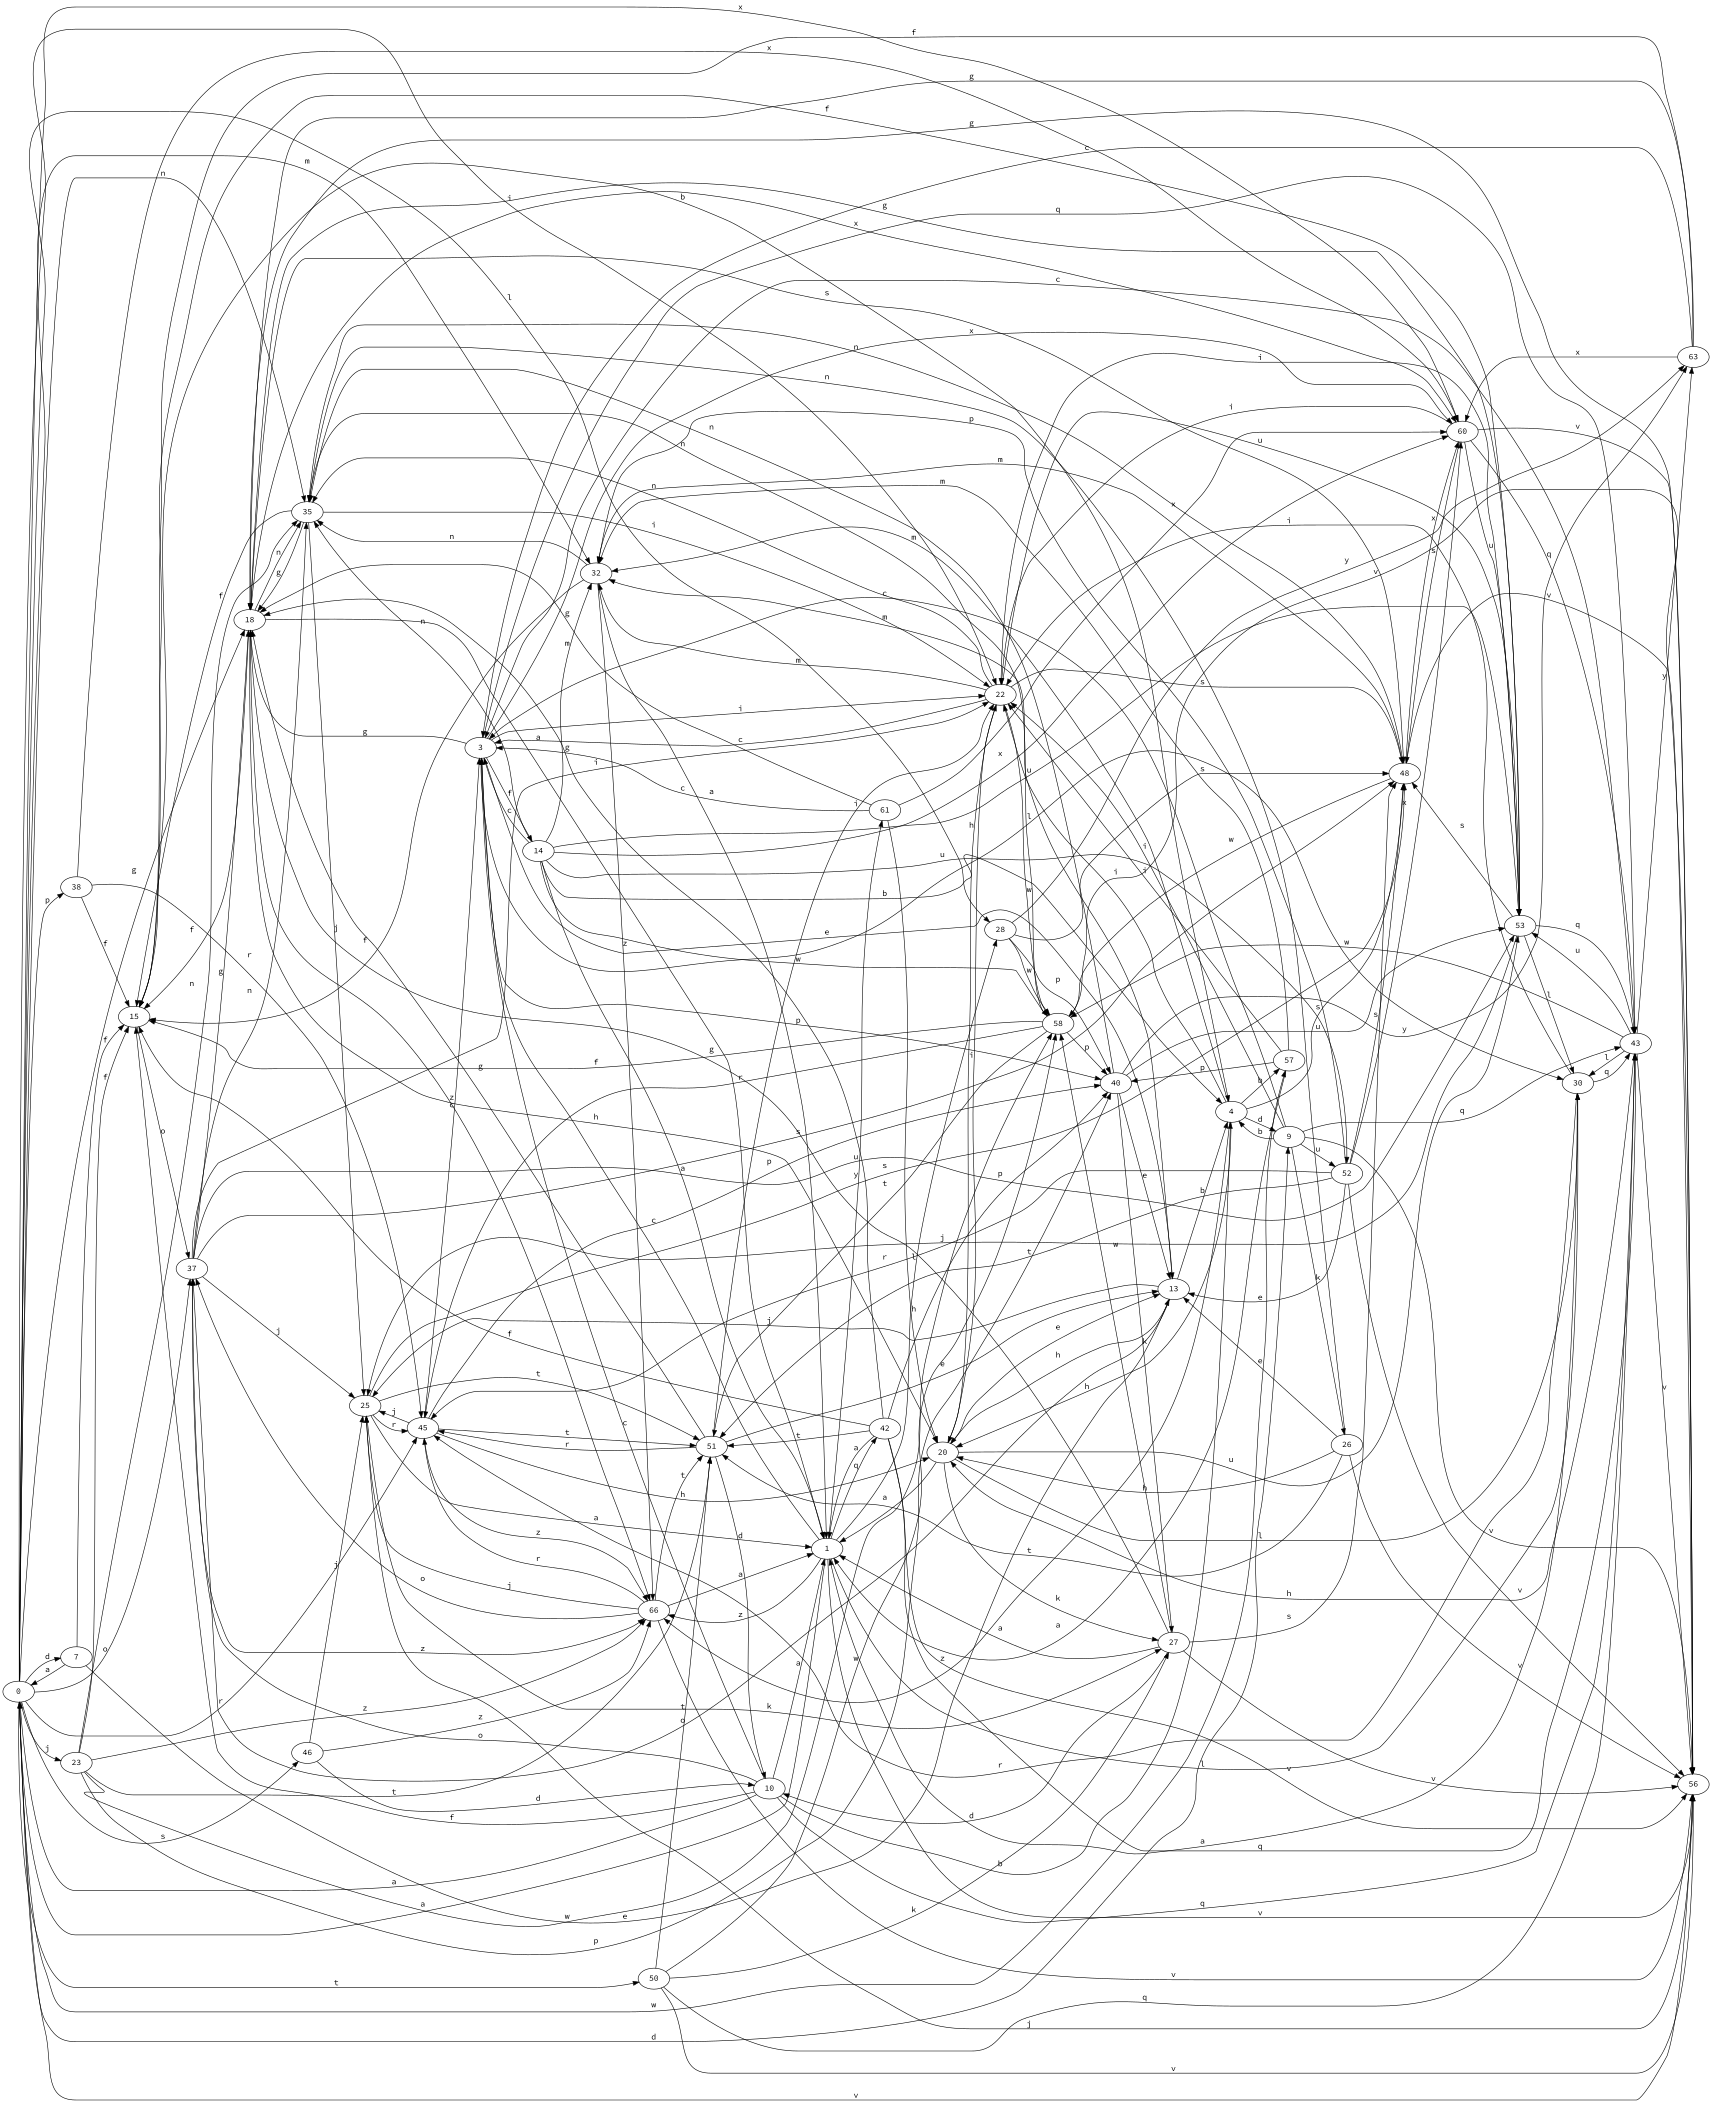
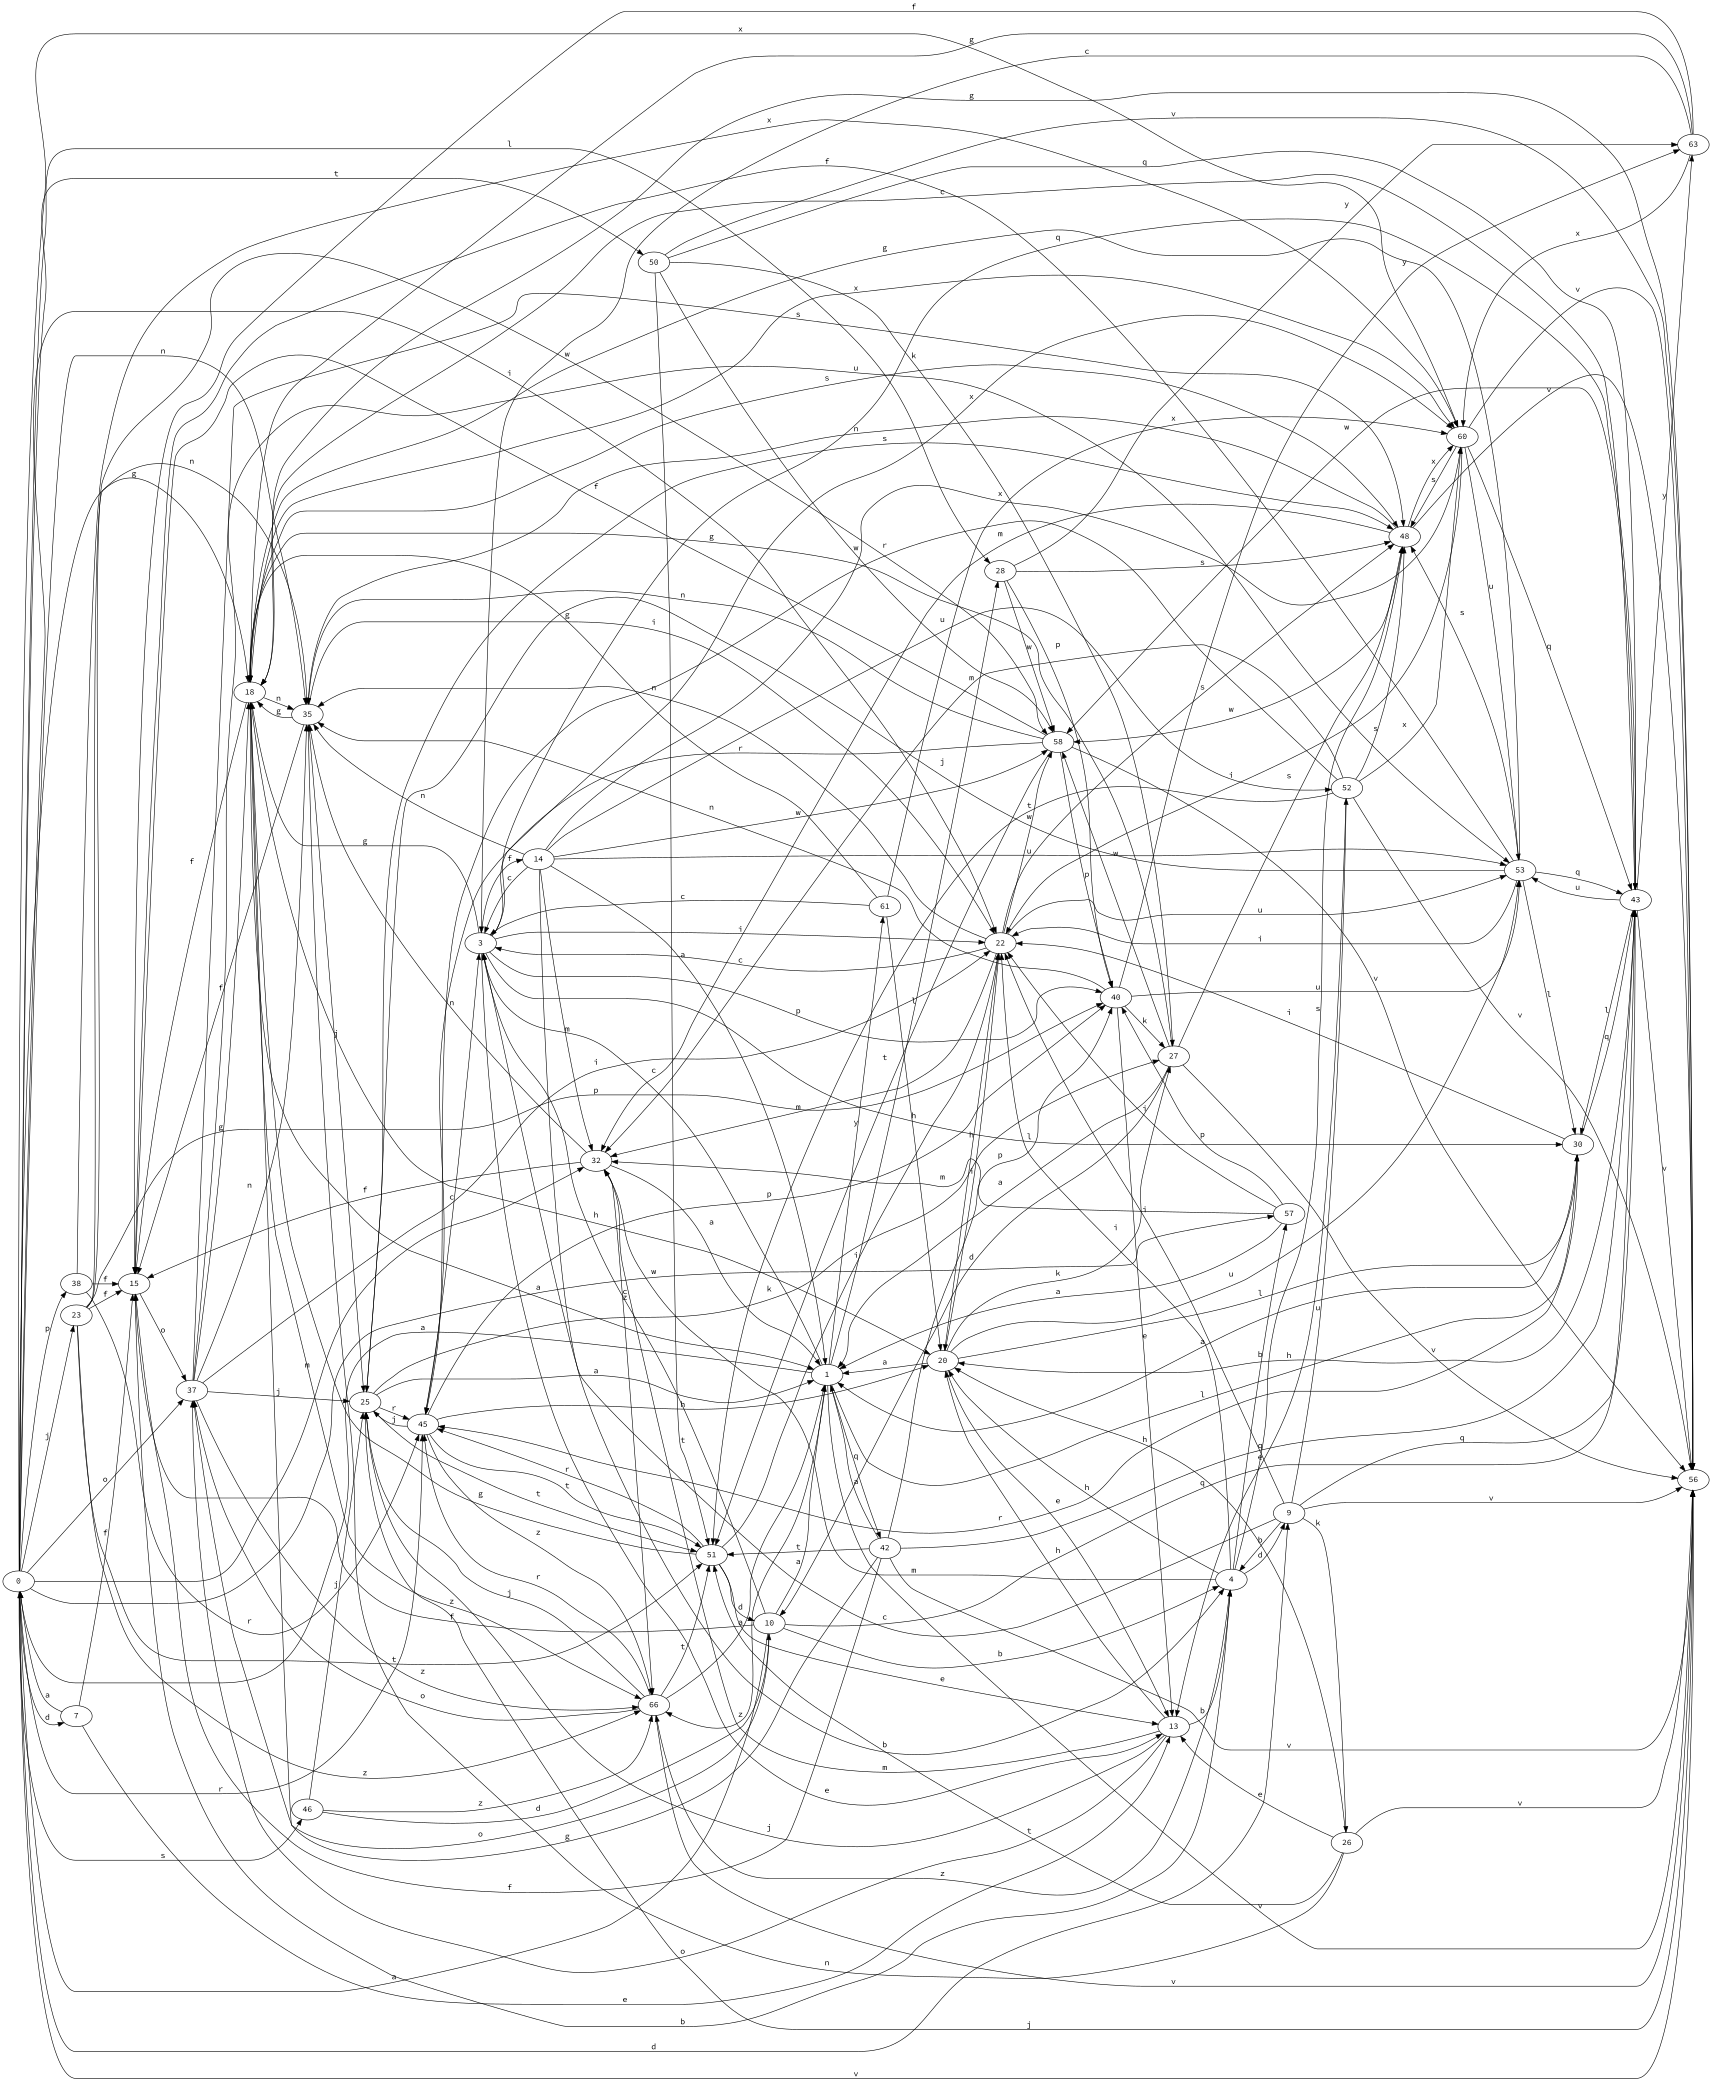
(1205, 296) -> (1094, 188)
(972, 419) -> (972, 678)
